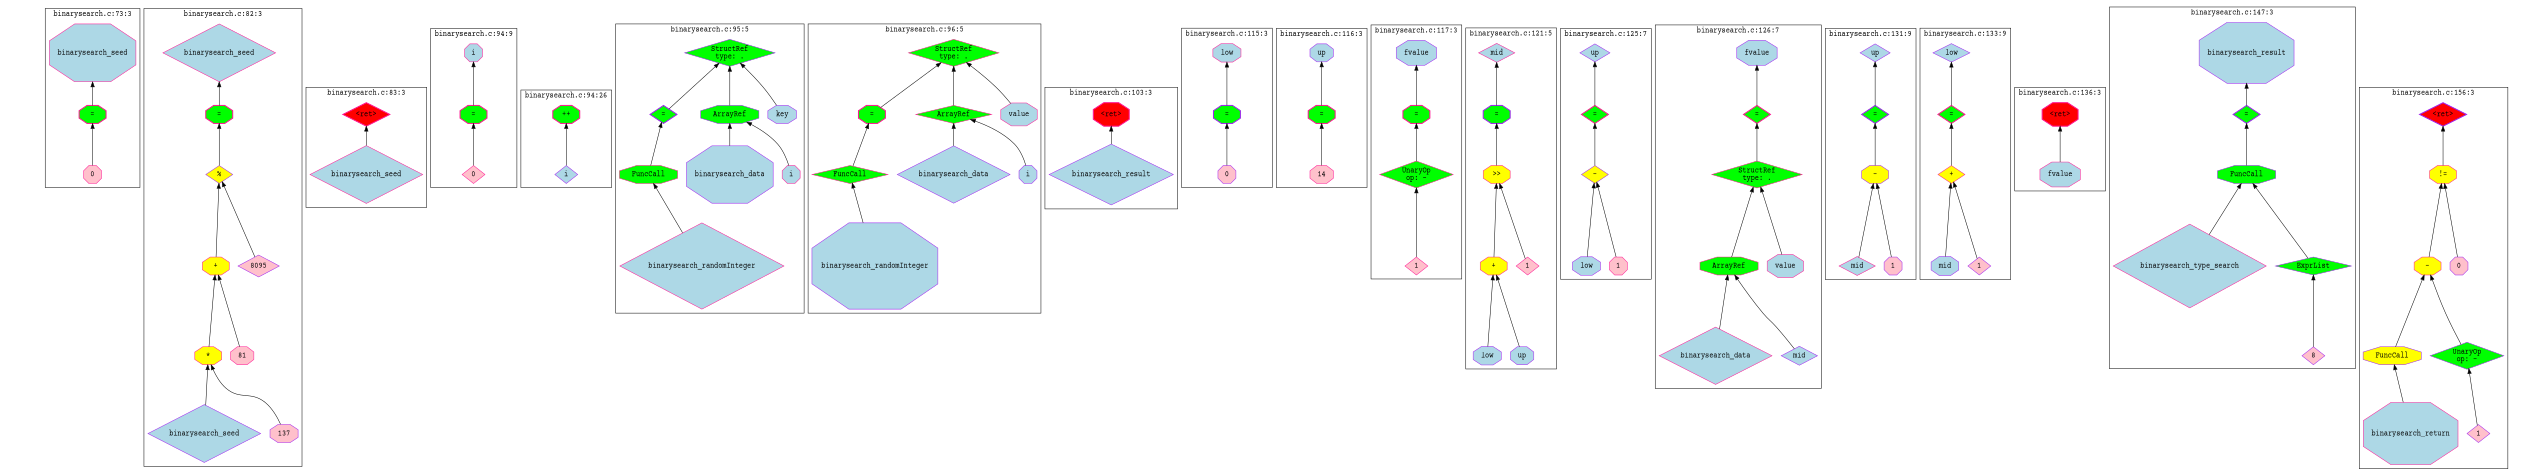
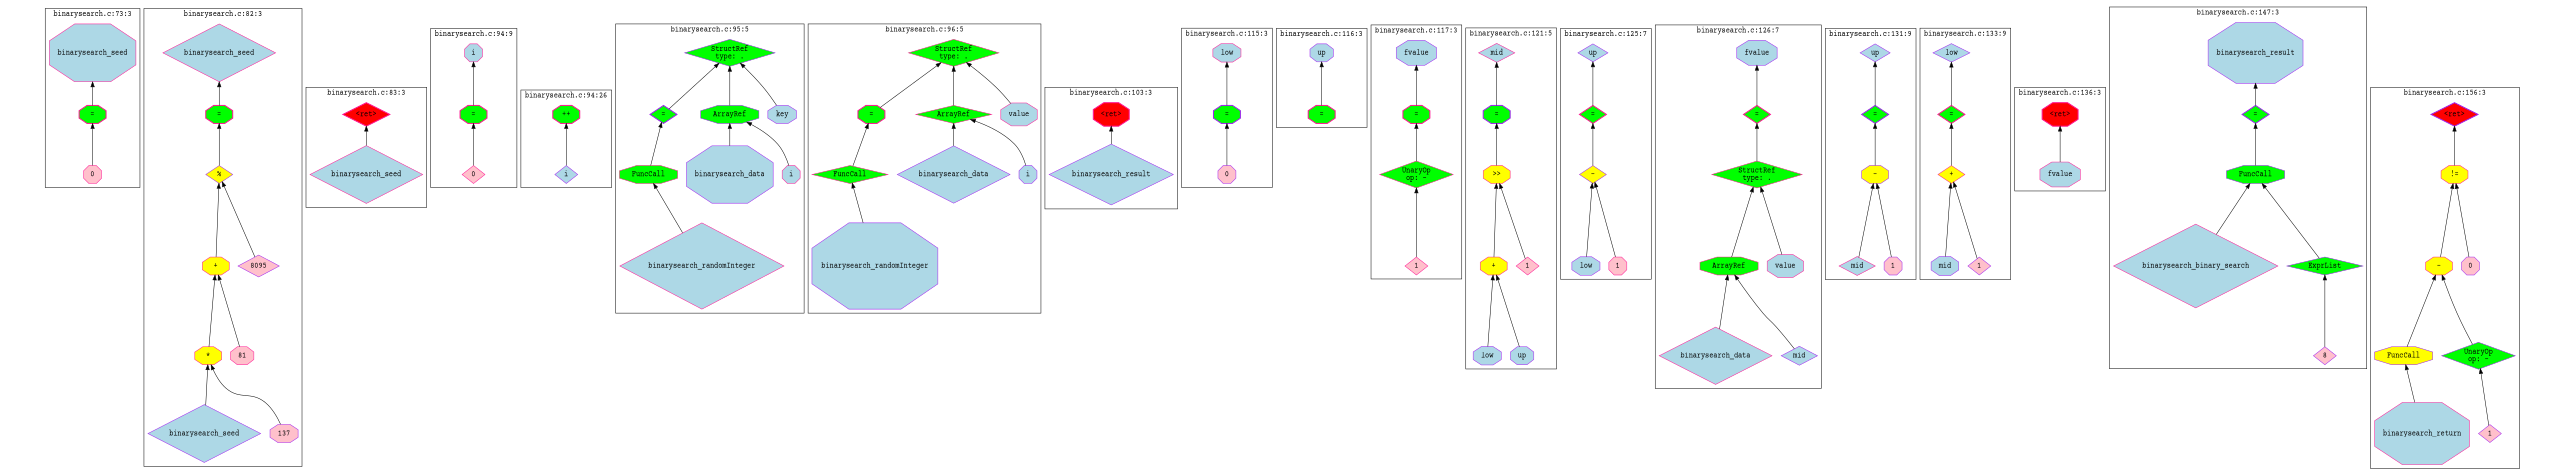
(1322, 175) -> none
(2190, 266) -> (2196, 266)
